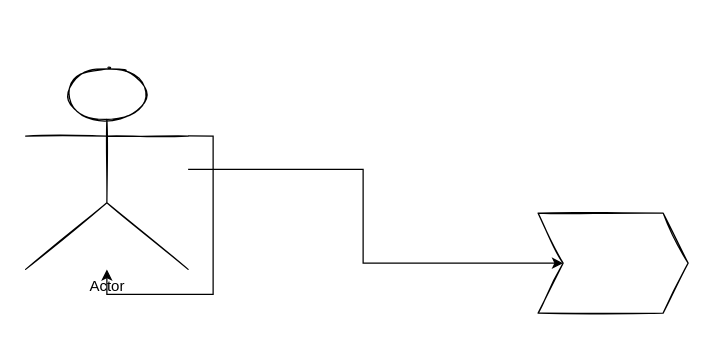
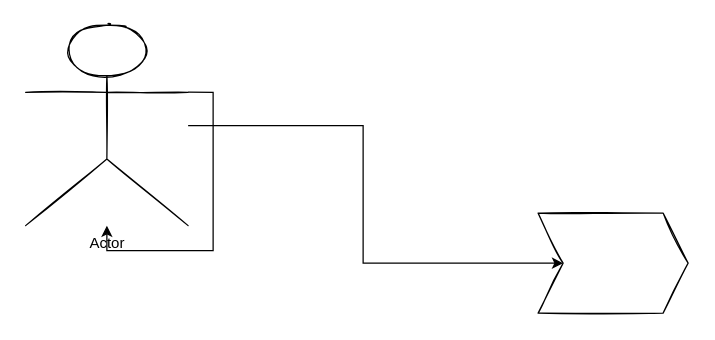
(107, 169) -> (107, 126)
